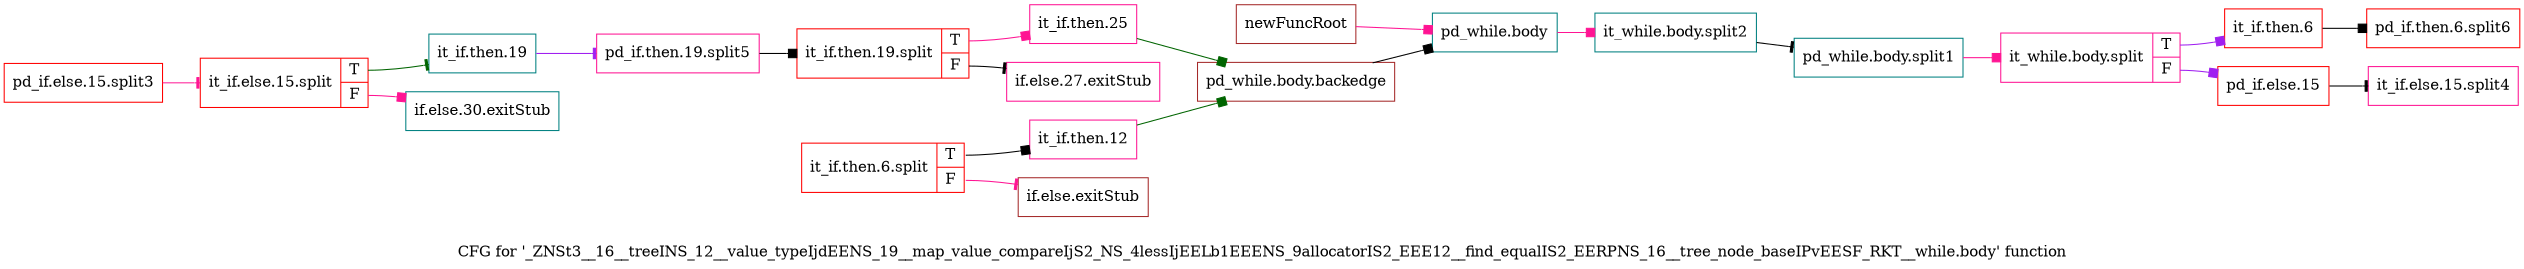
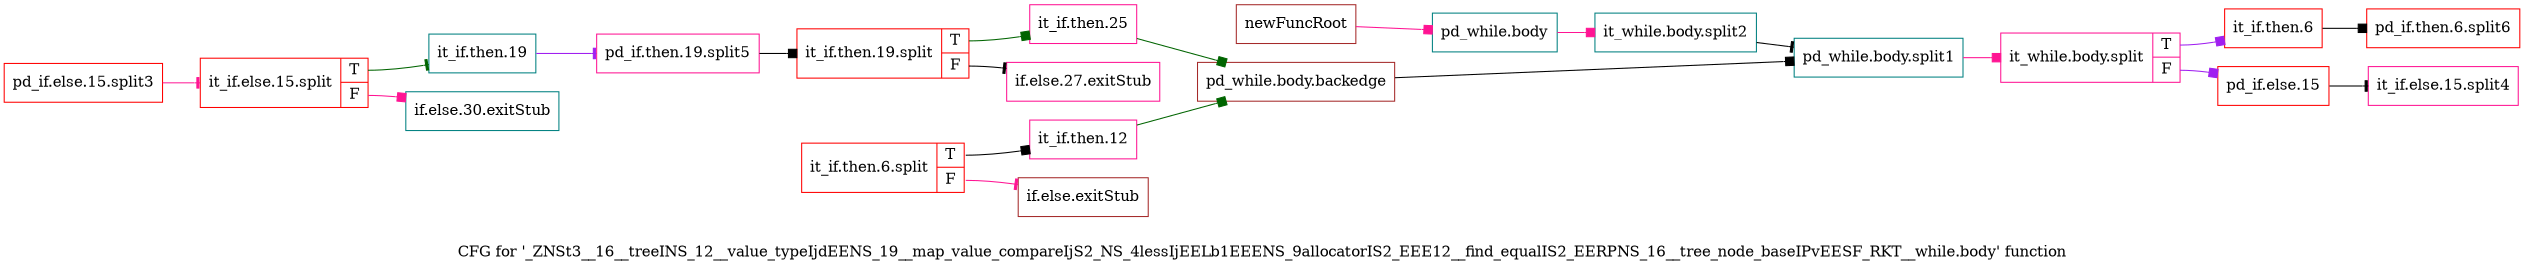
(994, 40) -> (994, 40)
(1397, 57) -> (1589, 70)
